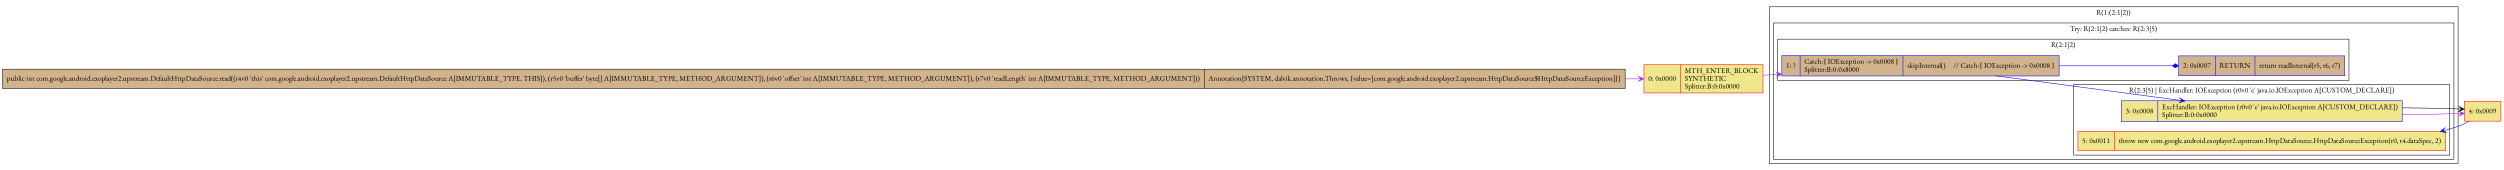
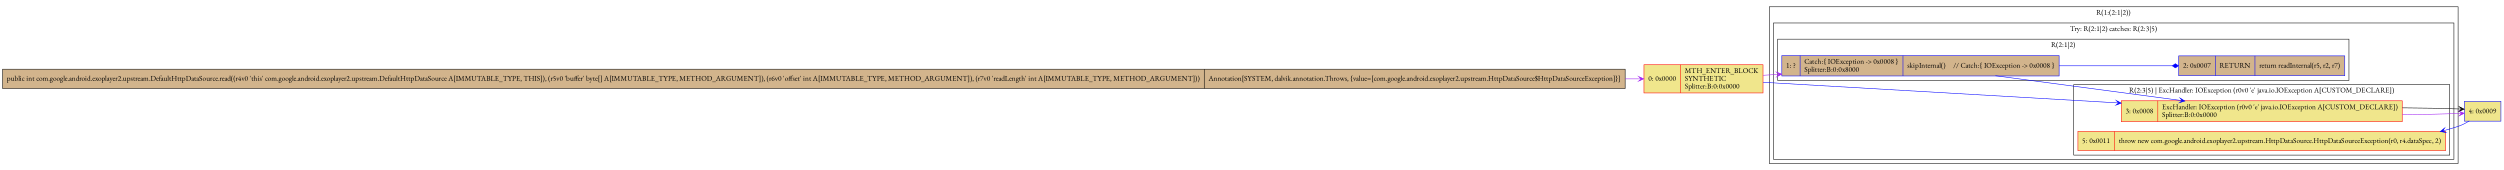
(2300, 66) -> (2300, 66)
none -> (1940, 93)
(2262, 111) -> (2262, 111)
(2483, 111) -> (2483, 111)
